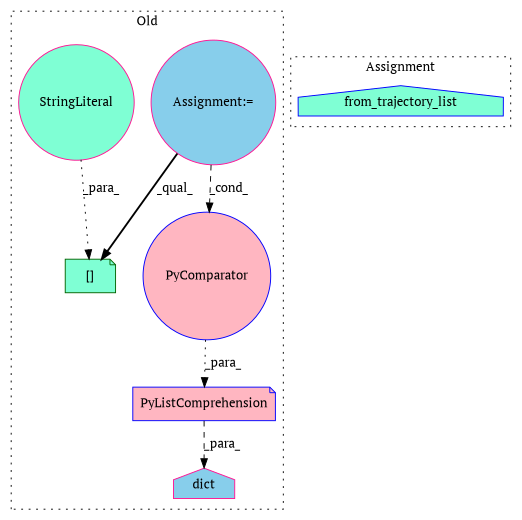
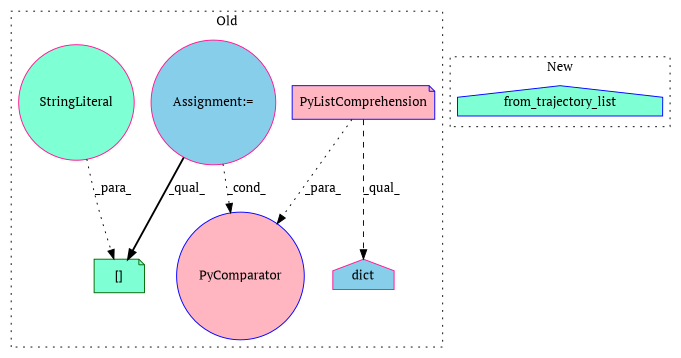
(401, 68) -> (560, 68)
(210, 184) -> (226, 184)
(205, 359) -> (317, 168)
(223, 444) -> (382, 189)
